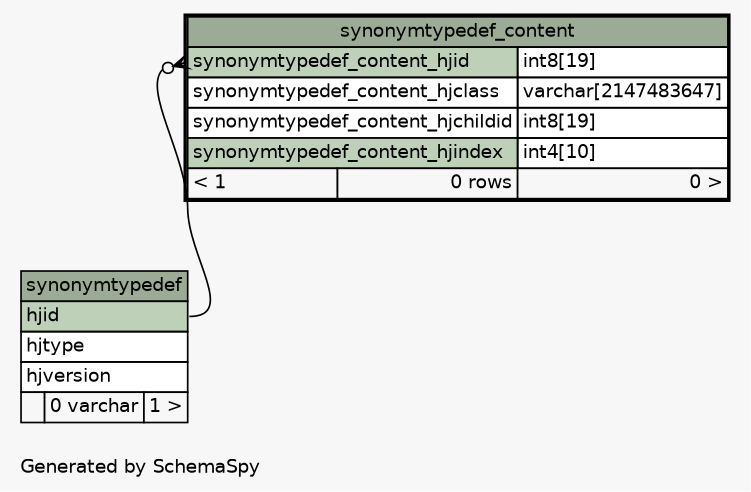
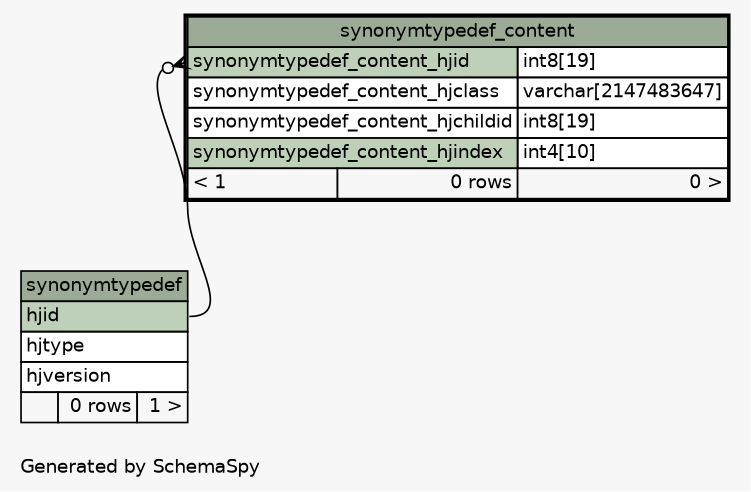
(94, 407) -> (101, 407)
